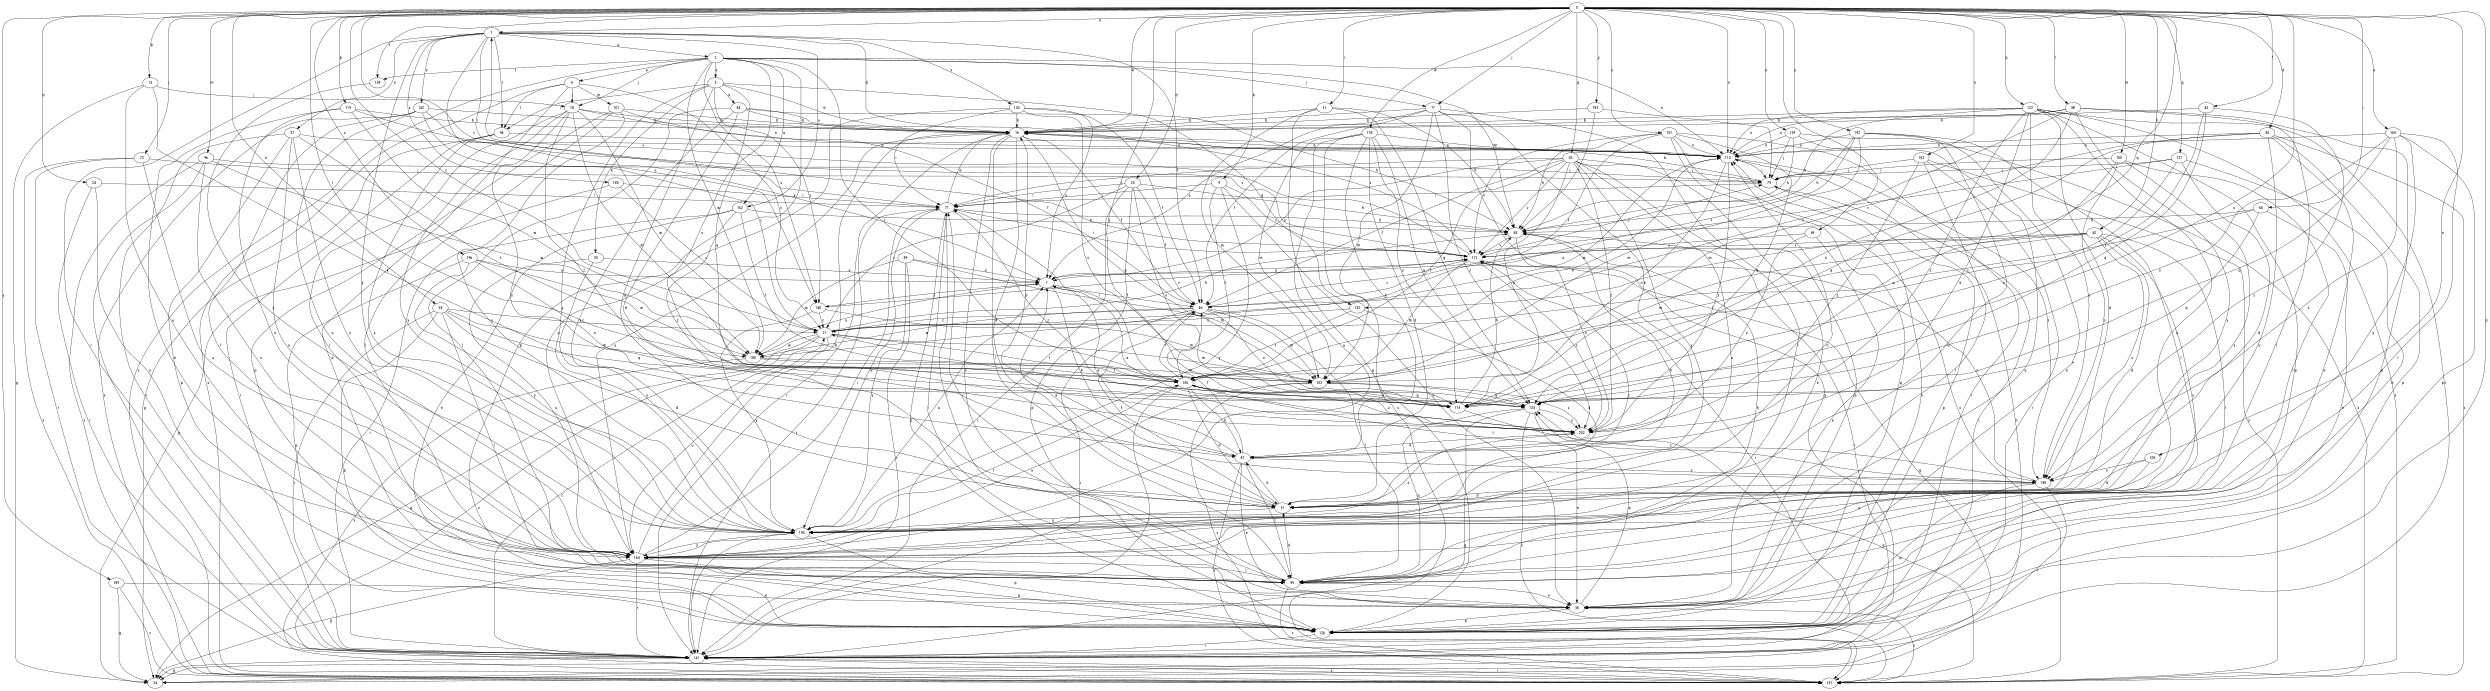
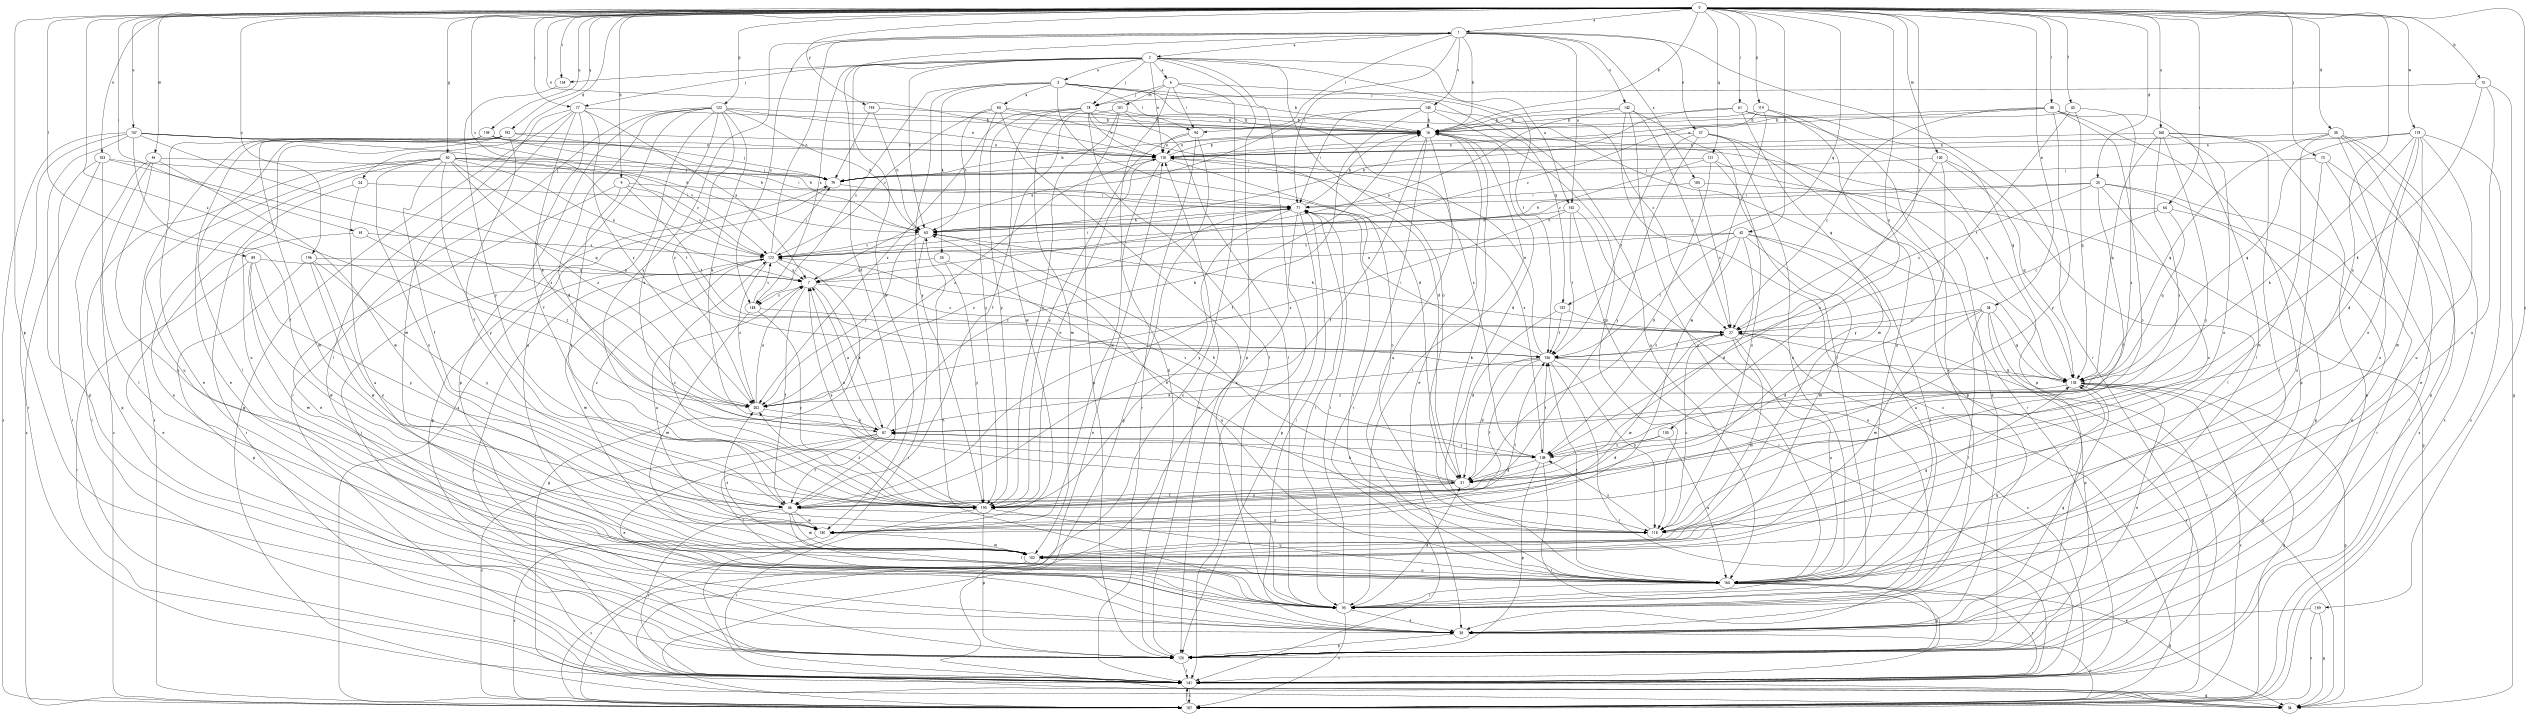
(310, 35) -> (687, 11)
(1014, 315) -> (1267, 318)
(1381, 411) -> none
(1415, 489) -> (1803, 599)
